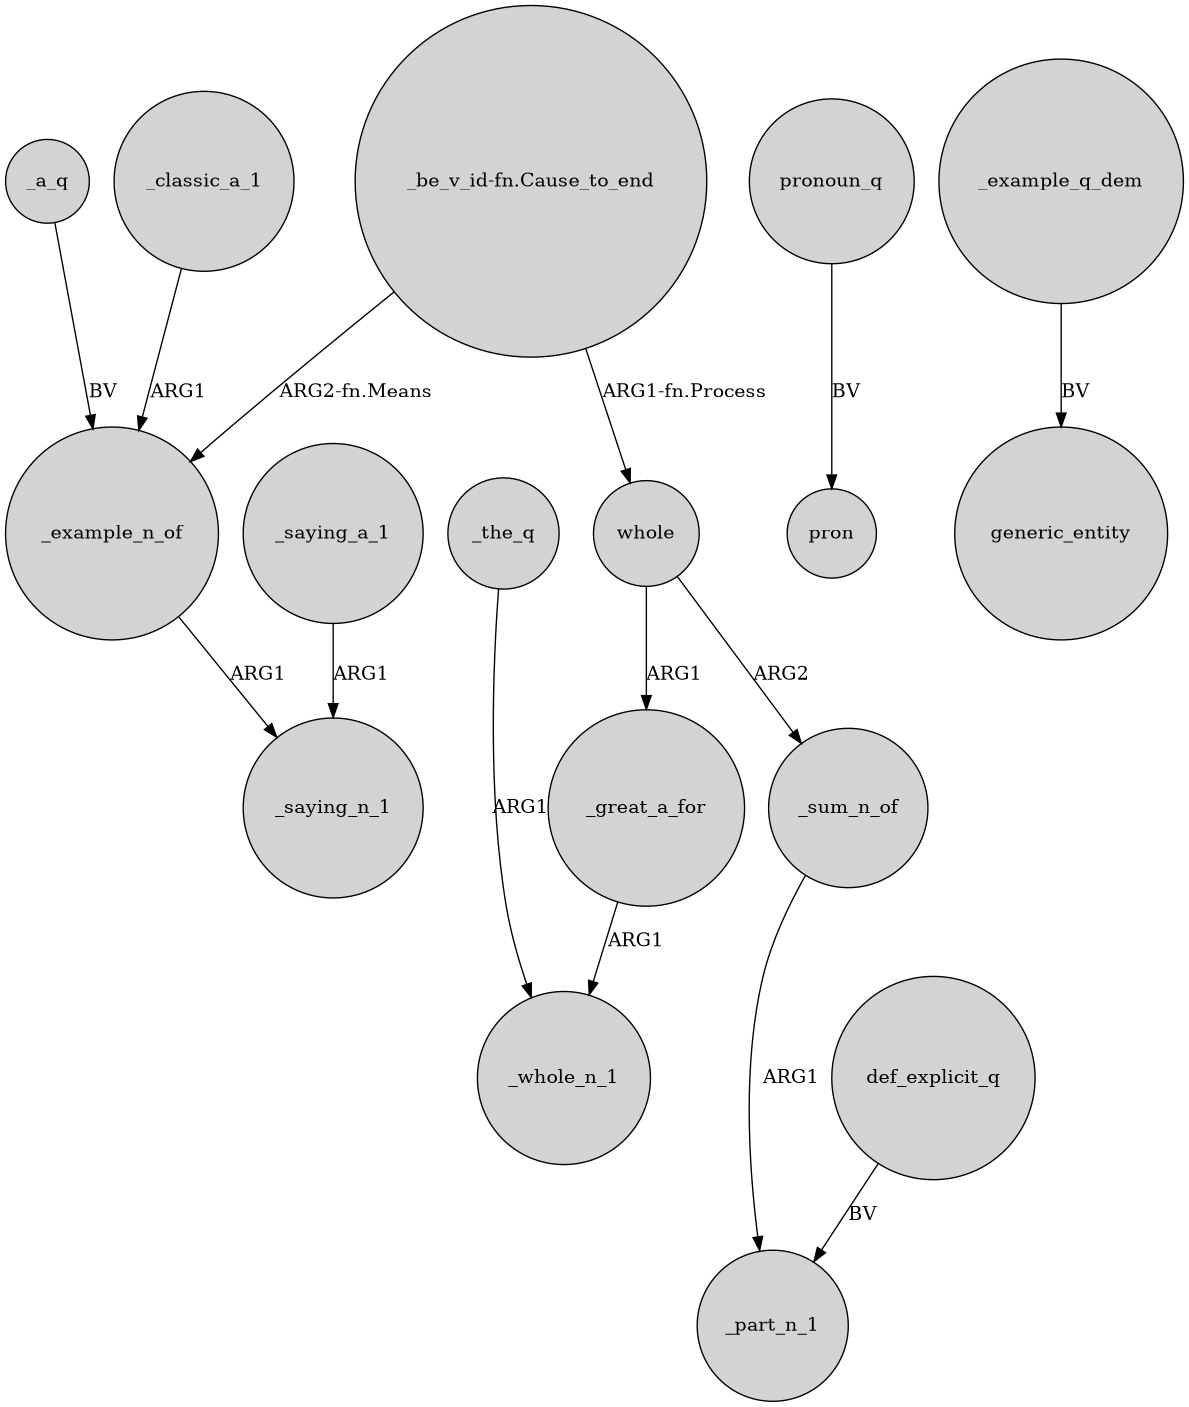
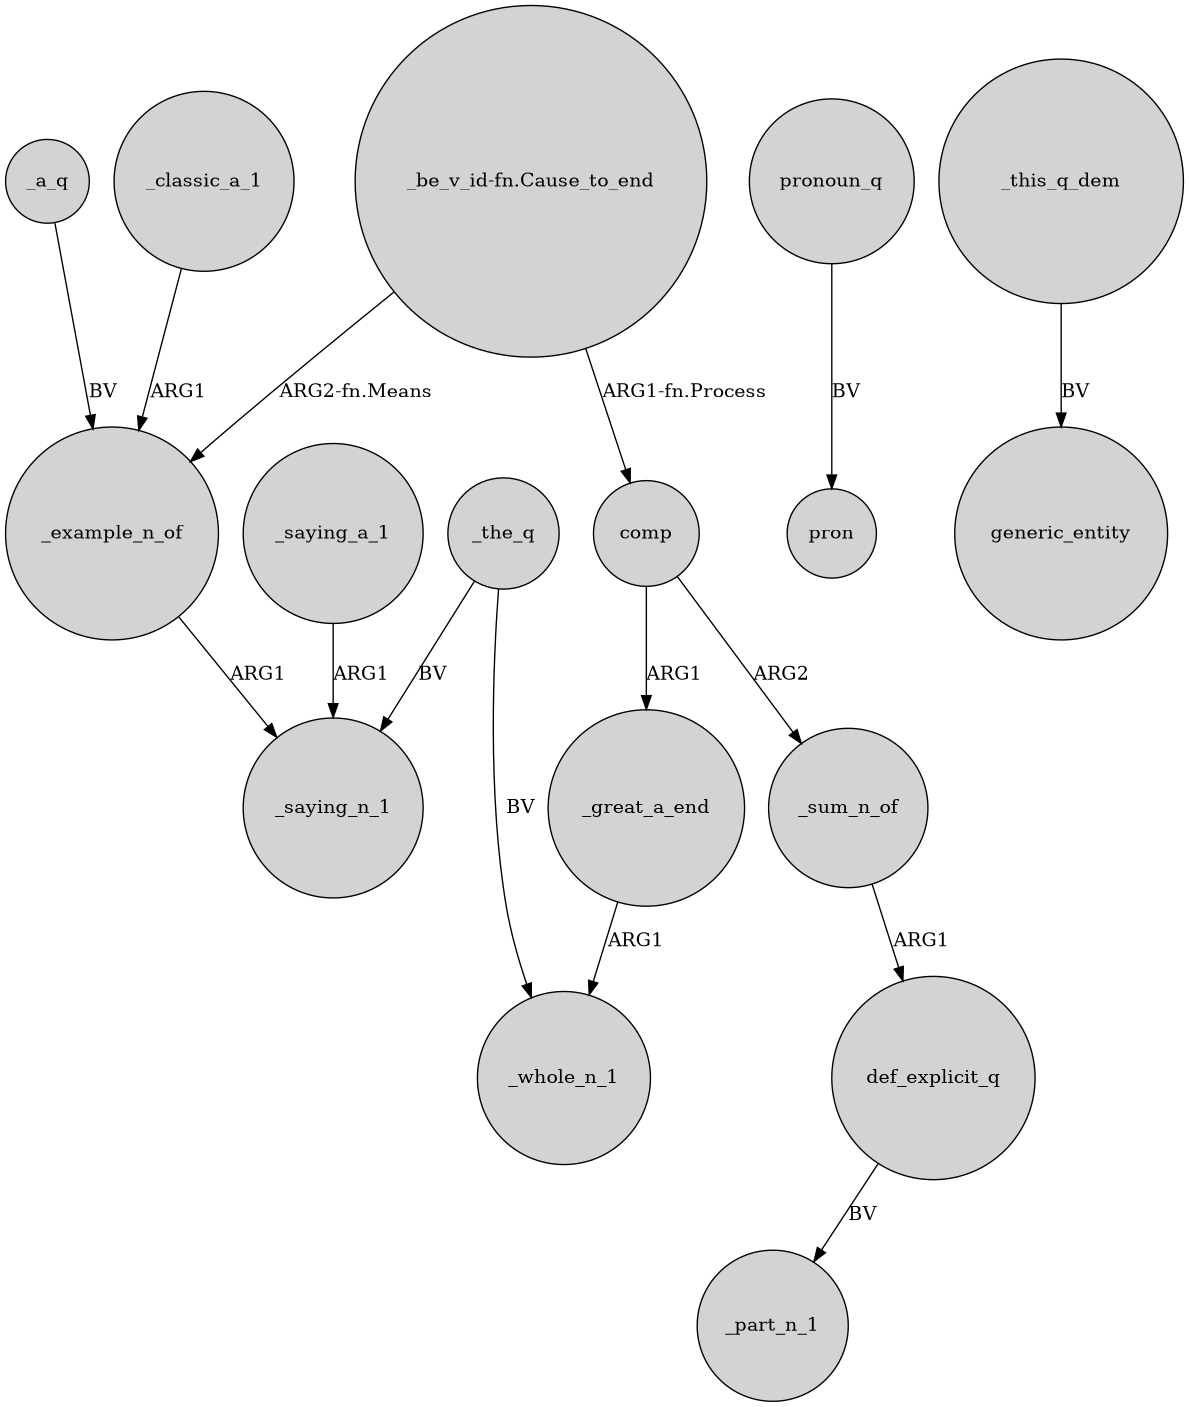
(1061, 181) -> (1061, 181)
(646, 533) -> (646, 533)
none -> (431, 650)
(521, 808) -> (521, 808)
(646, 808) -> (646, 808)
(752, 1051) -> (885, 926)
